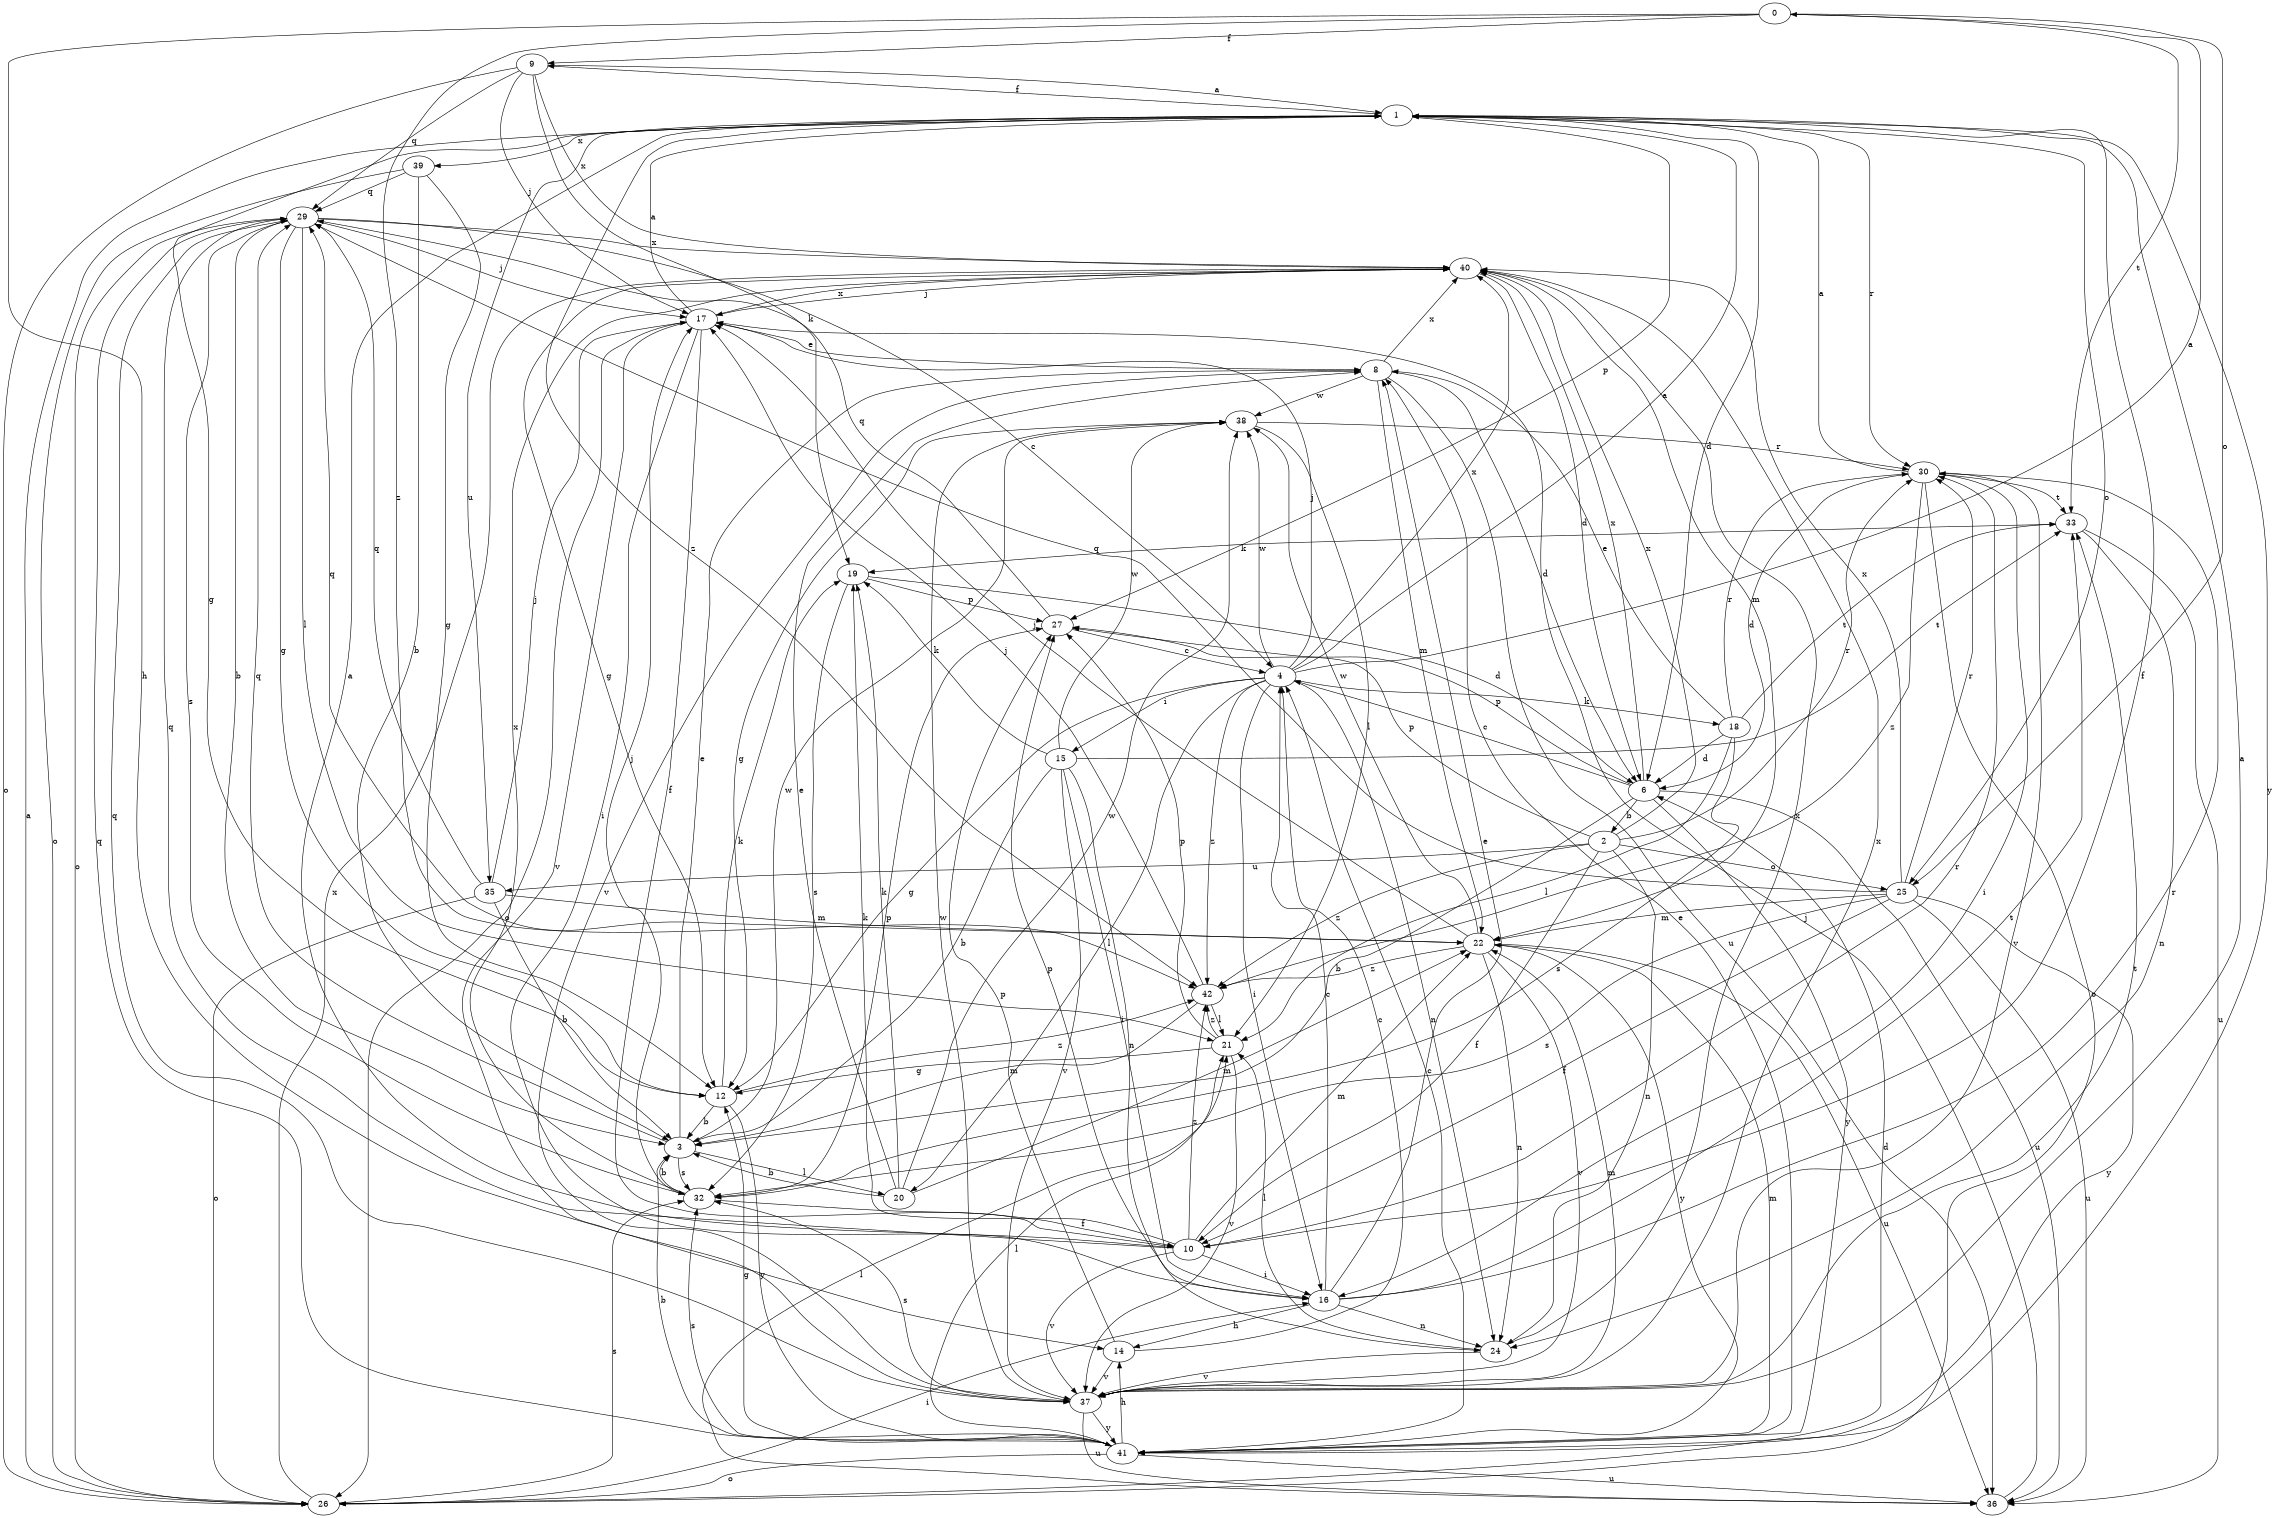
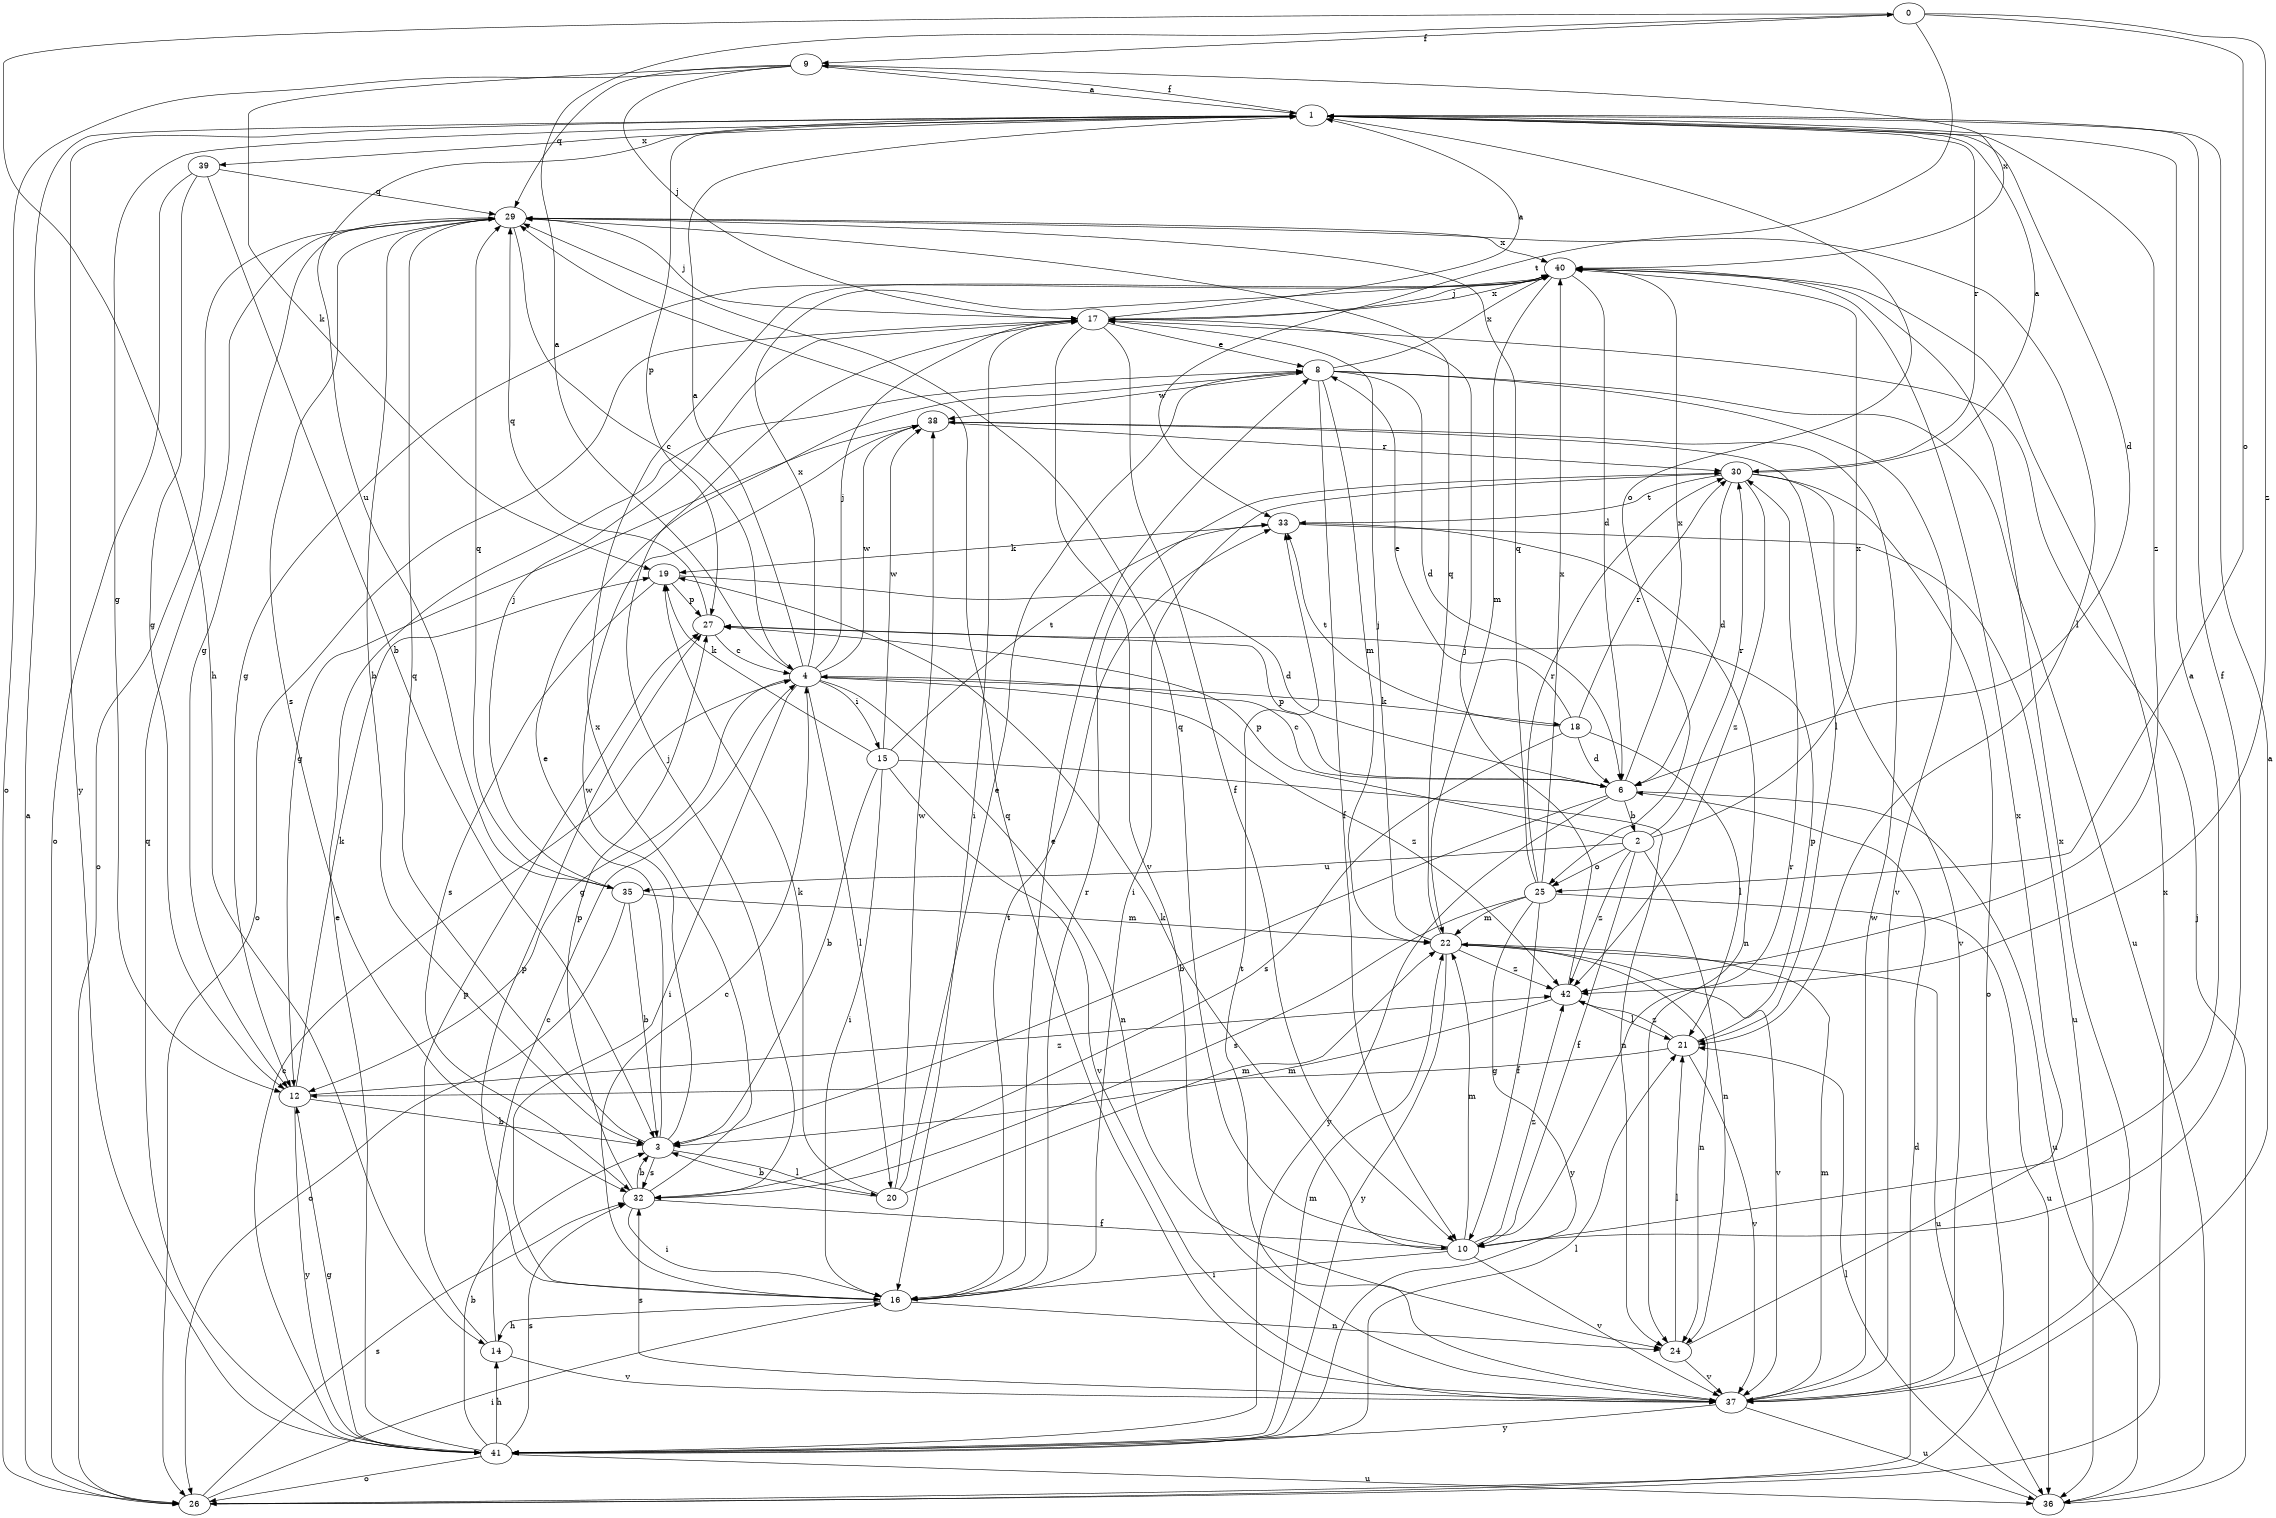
(1349, 705) -> none
none -> (1343, 820)
none -> (737, 1272)
